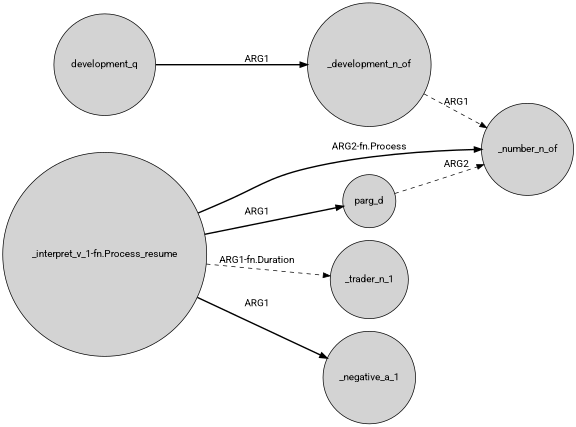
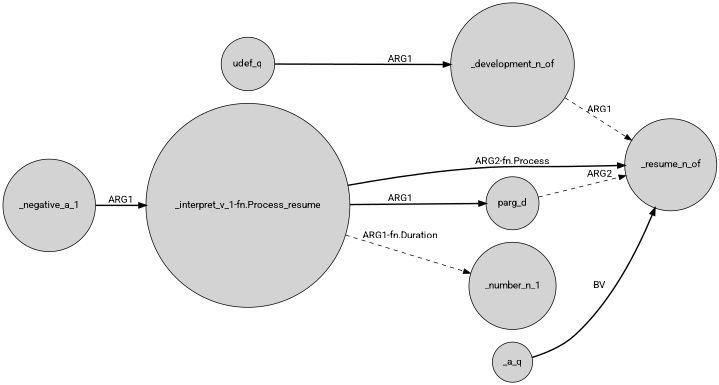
(105, 65) -> (248, 64)
(528, 149) -> (671, 165)
(369, 280) -> (513, 286)
(259, 326) -> (117, 205)
none -> (513, 362)
